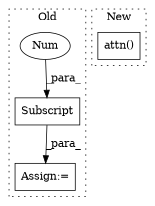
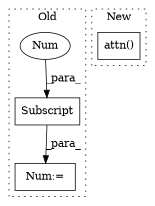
(45, 177) -> (45, 177)
